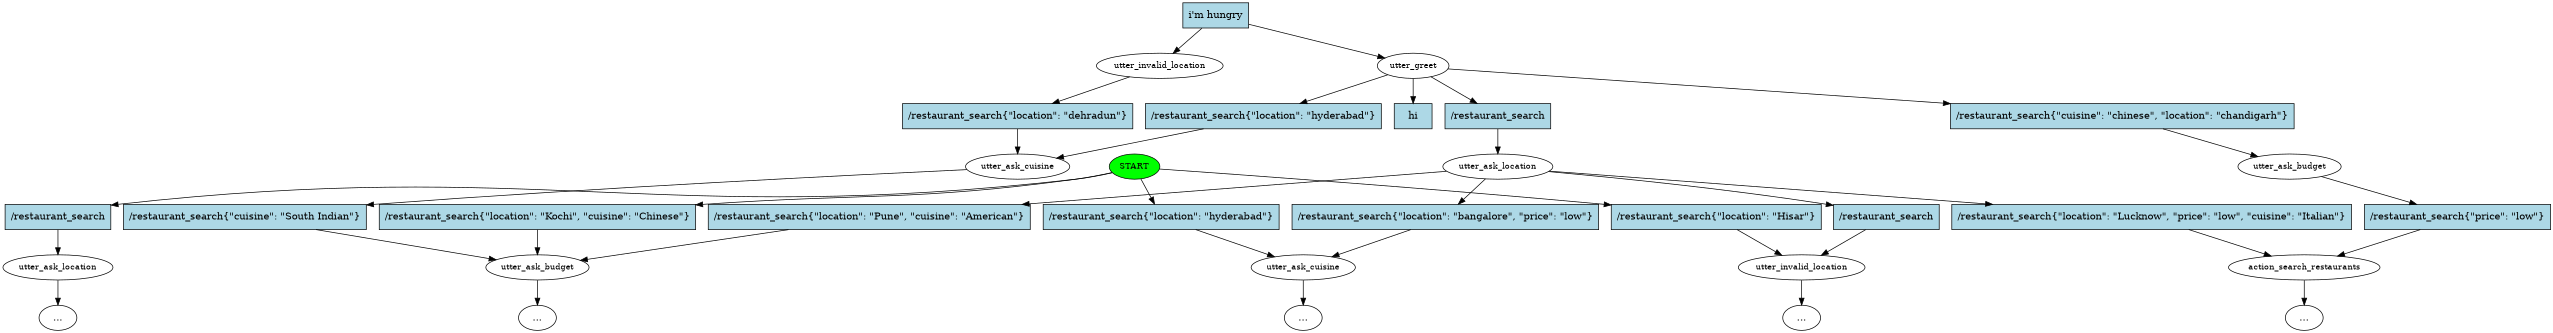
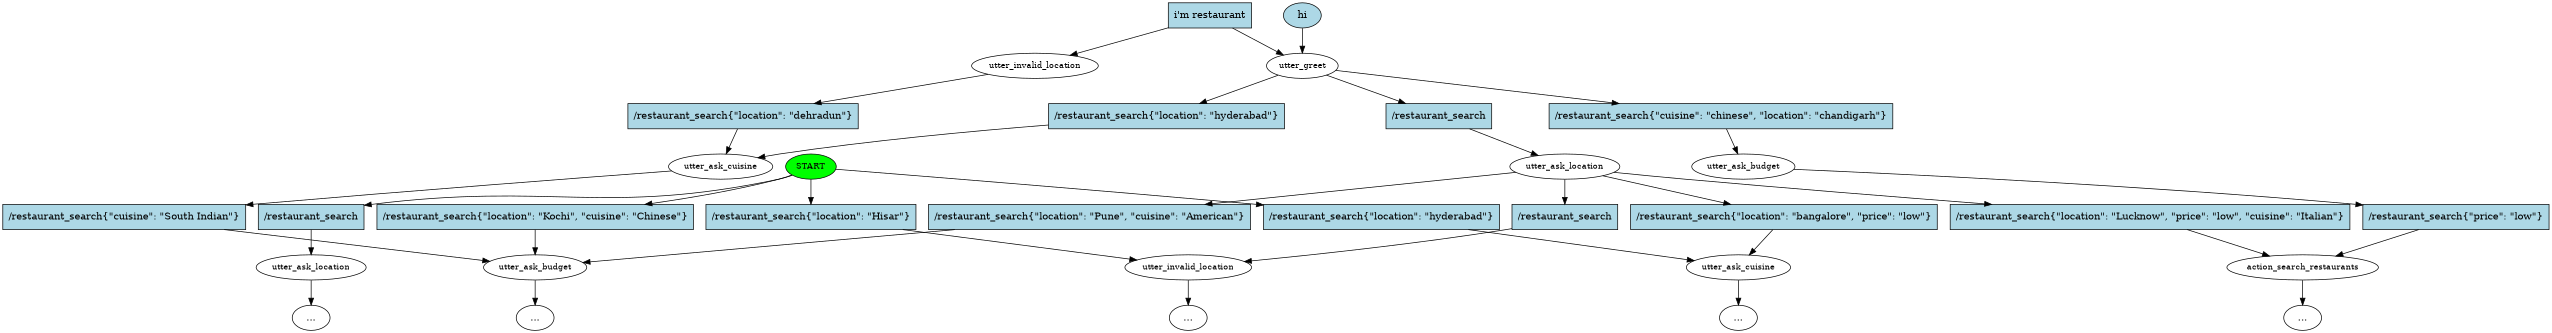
(1216, 15) -> (1210, 15)
(1413, 88) -> (1302, 37)
(1413, 116) -> (1302, 15)
